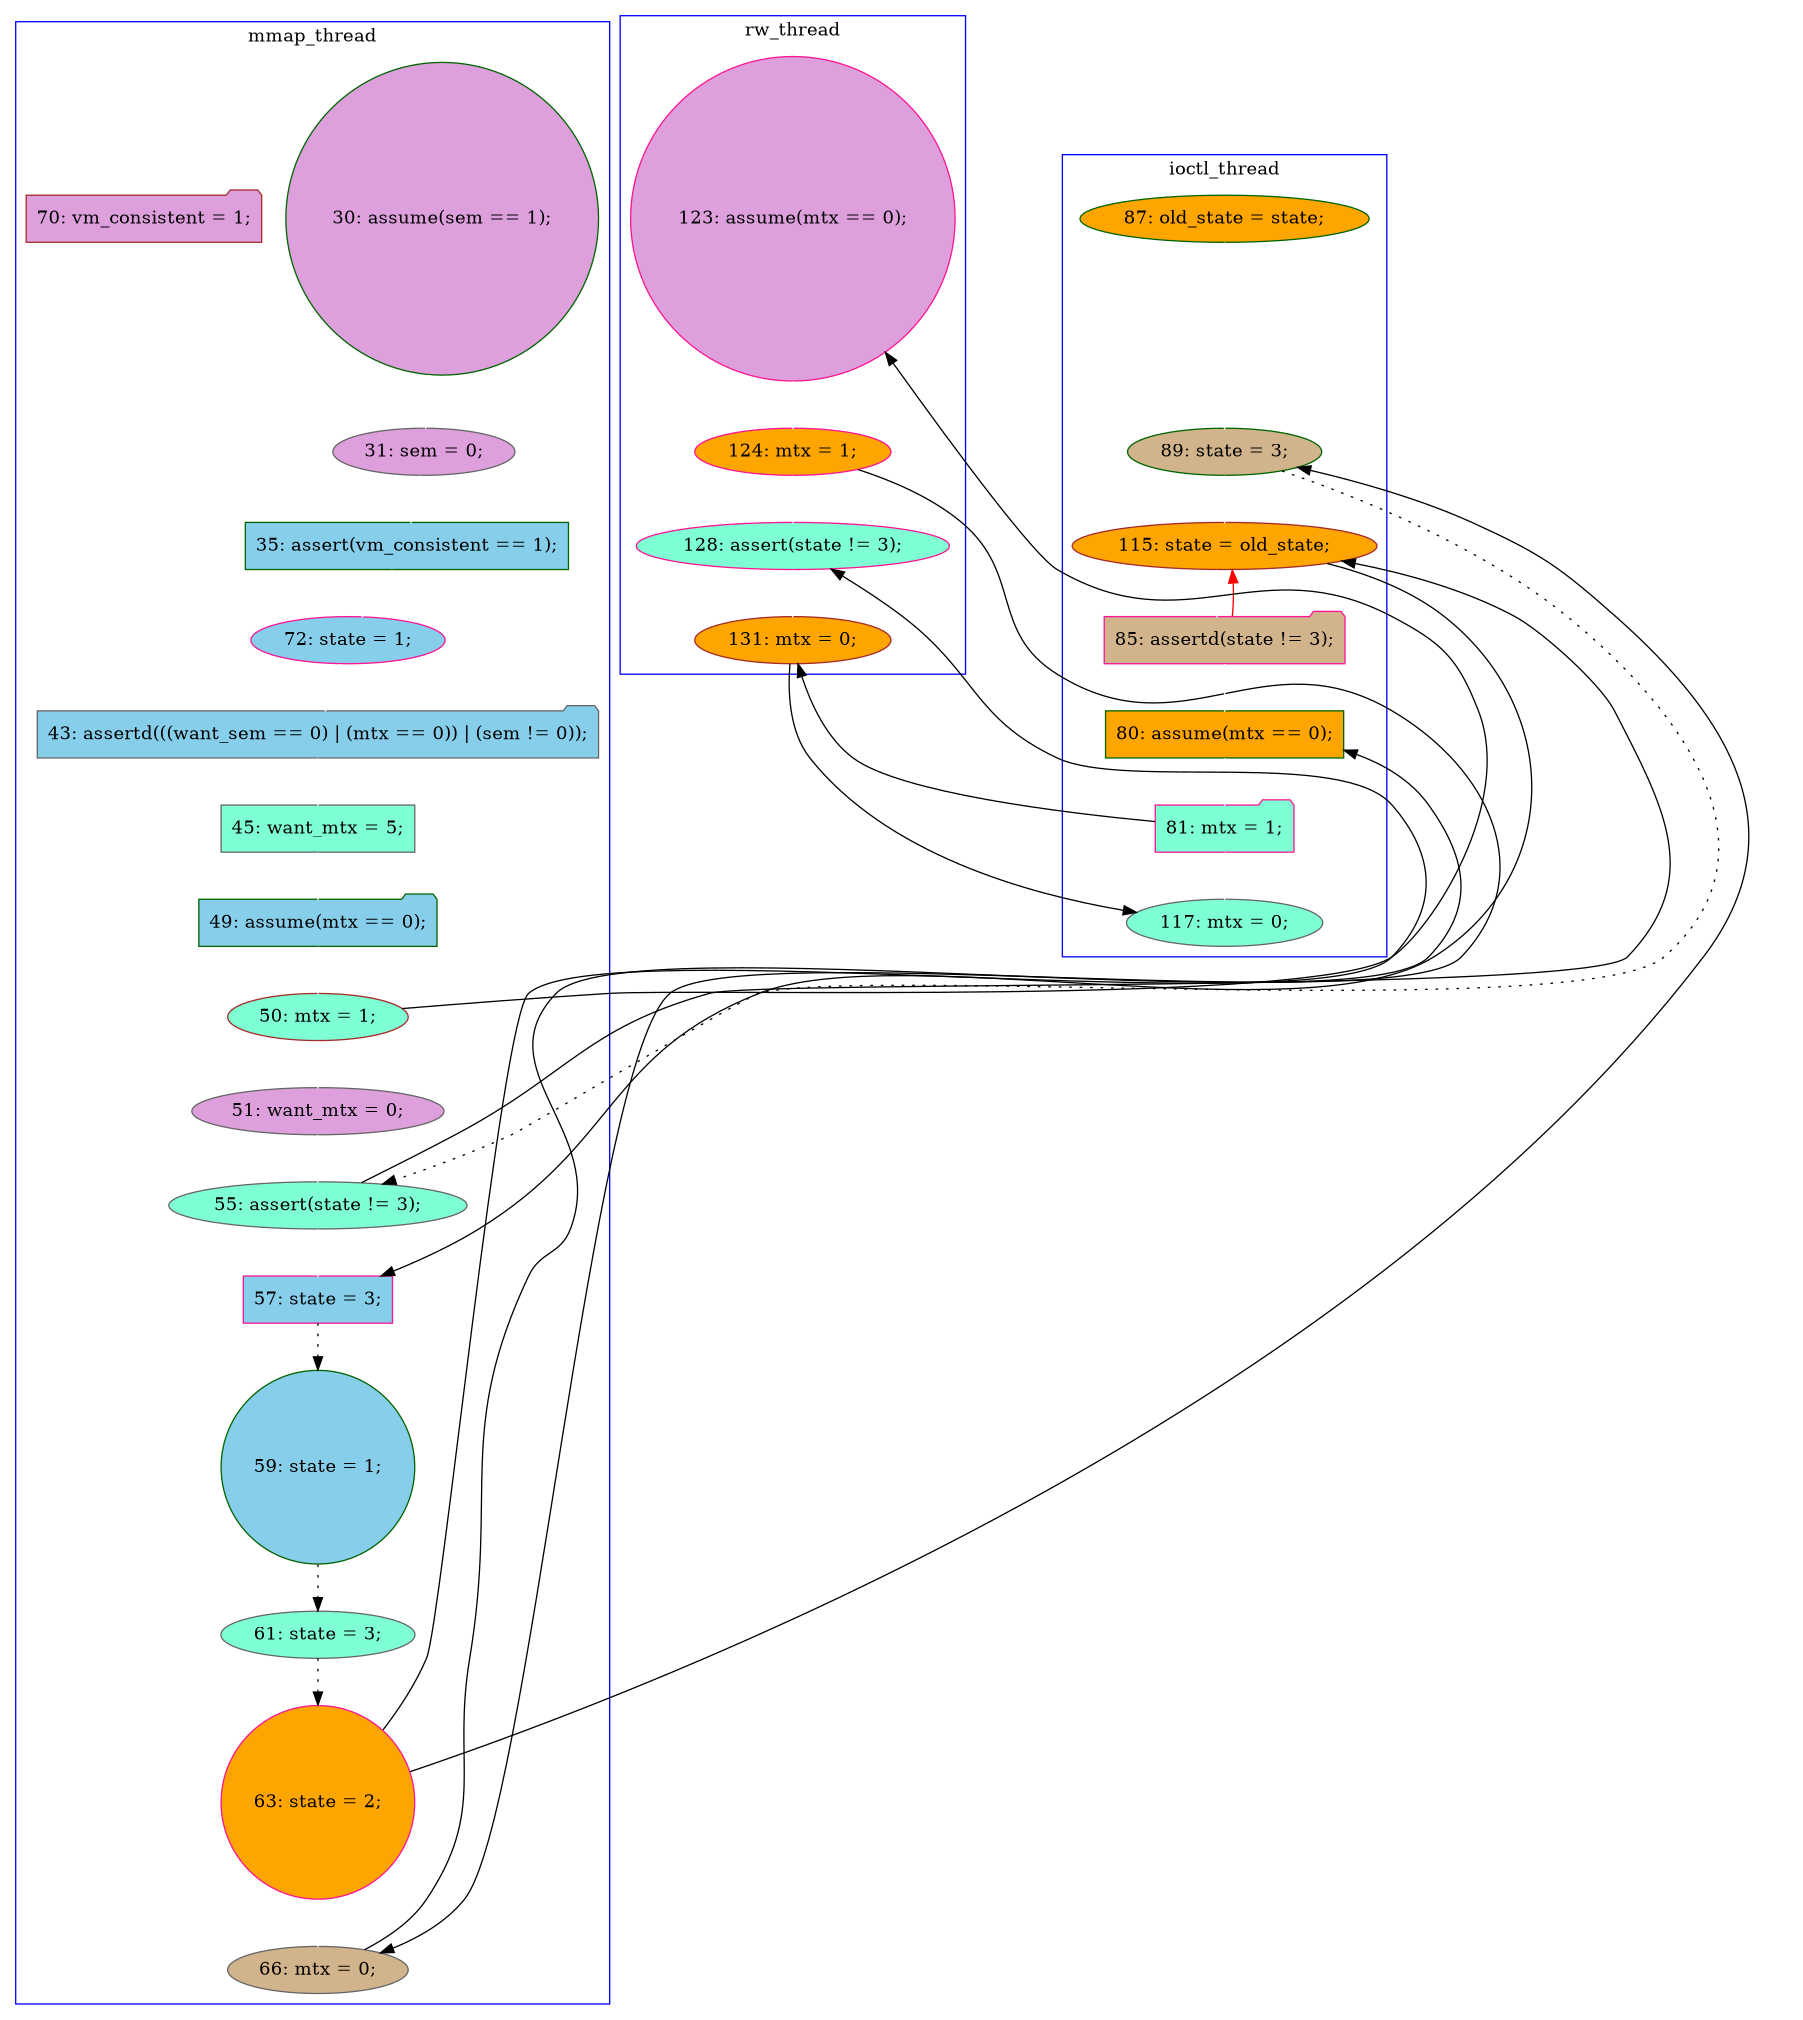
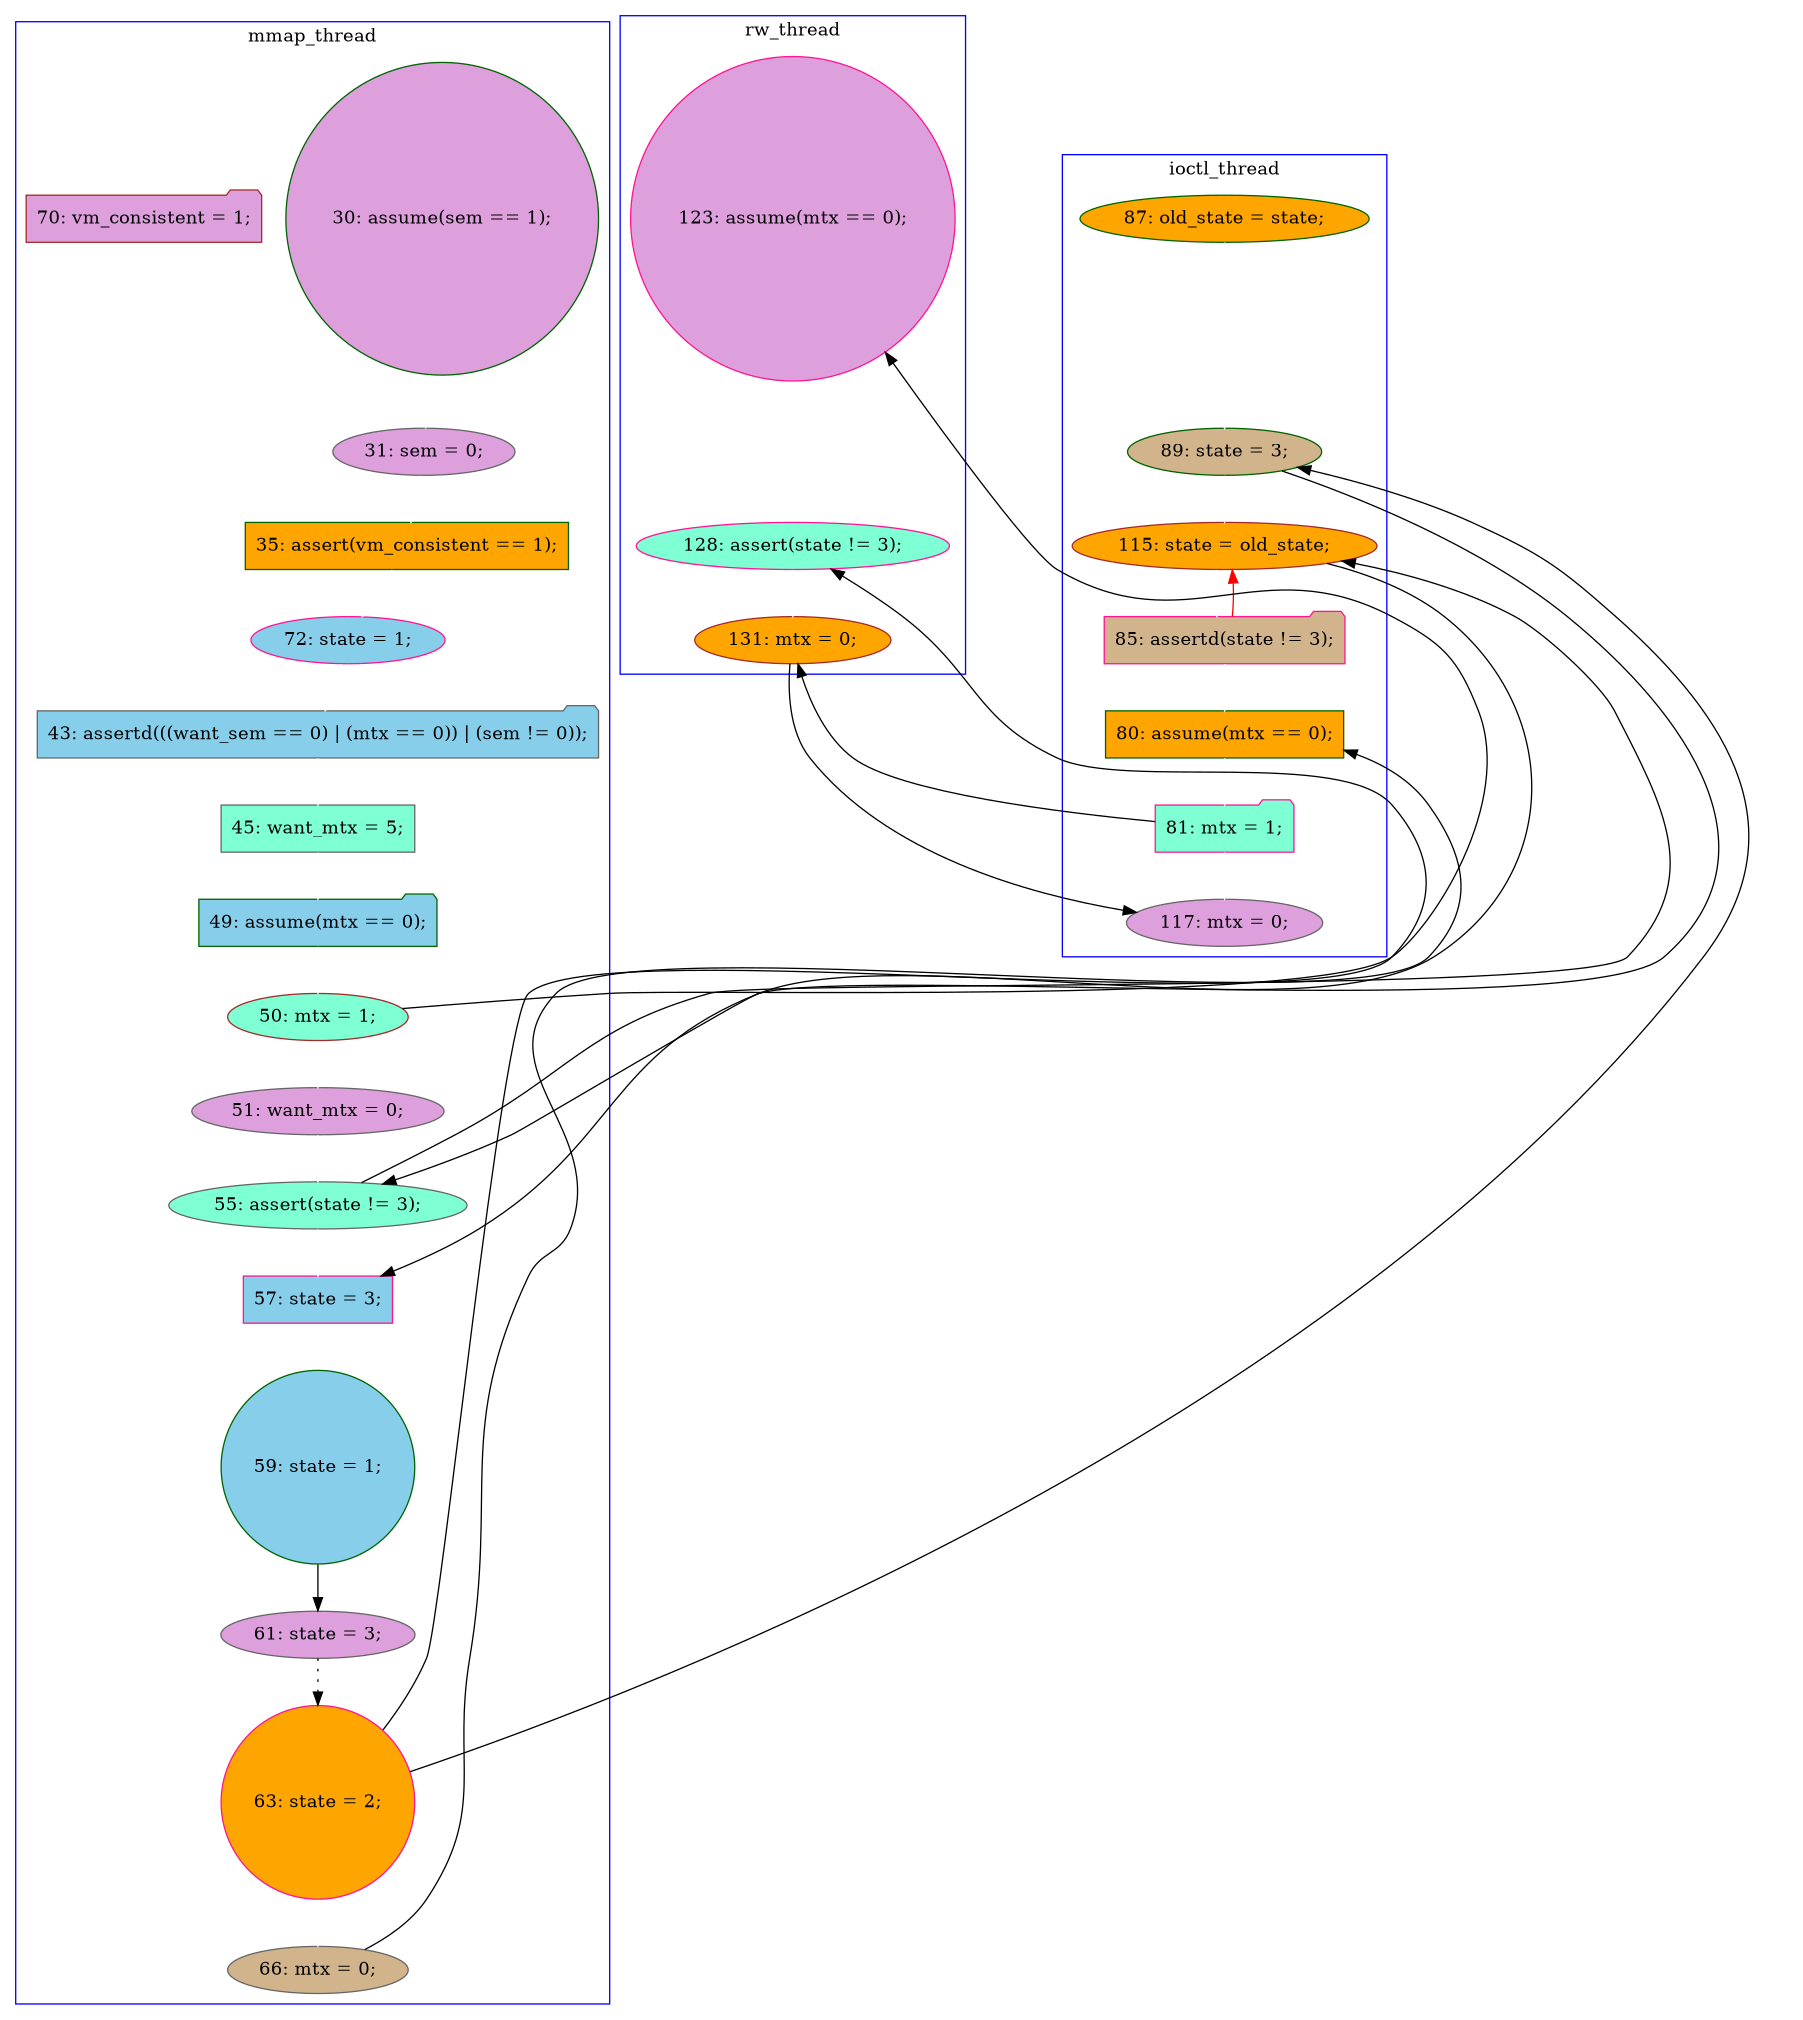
(793, 452) -> none
(407, 546) -> (407, 546)
(1225, 923) -> (1225, 923)
(1374, 990) -> (1374, 990)
(318, 1340) -> none
(318, 1581) -> (318, 1581)
(318, 1635) -> (318, 1635)
